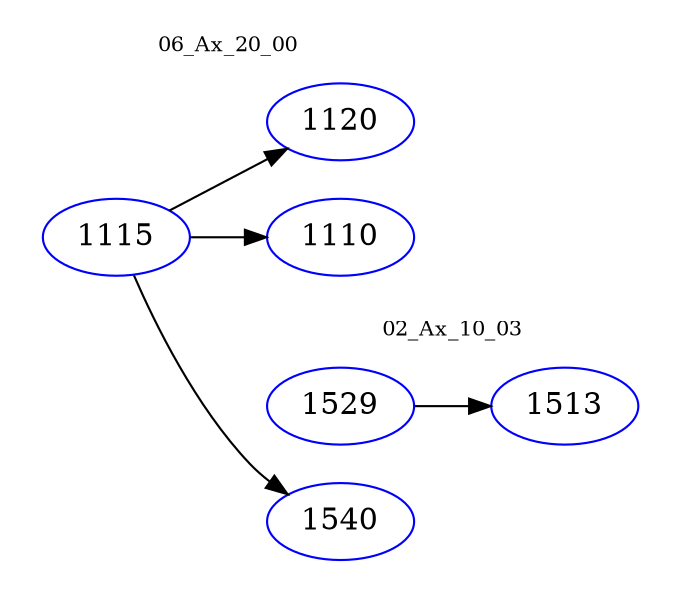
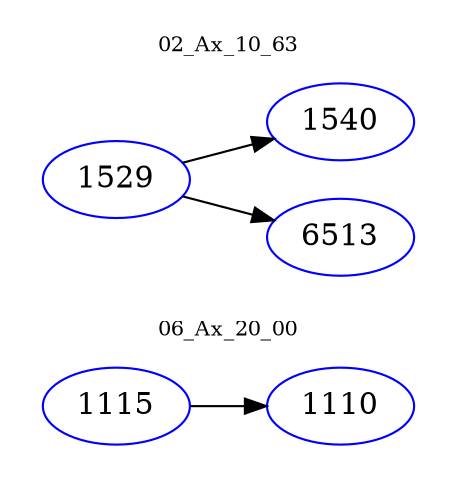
(341, 122) -> none
(453, 330) -> (228, 46)
(191, 386) -> (218, 153)
(565, 406) -> (341, 237)
